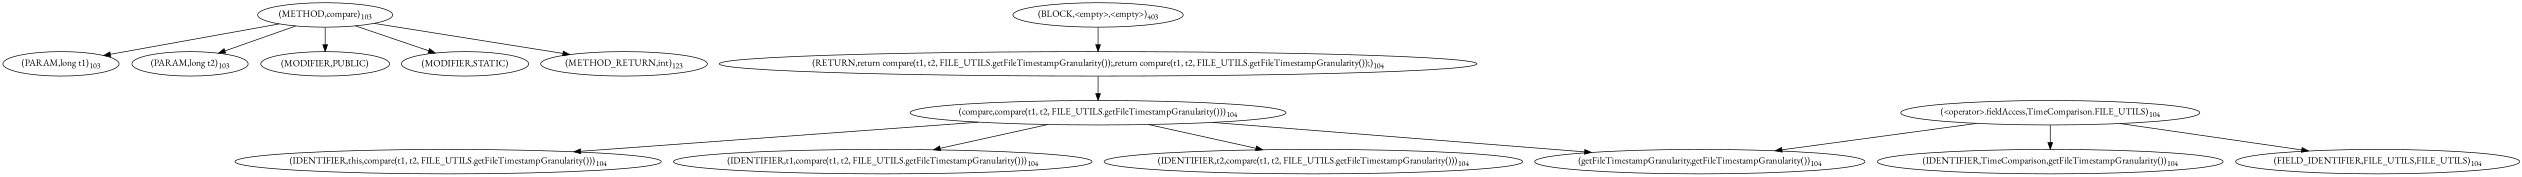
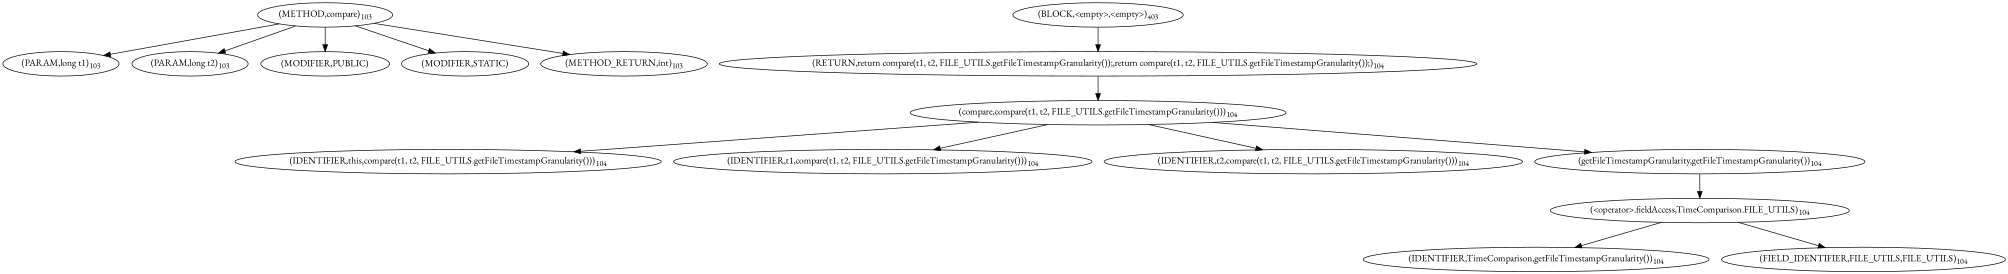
(677, 63) -> (677, 63)
(1879, 137) -> (1700, 183)
